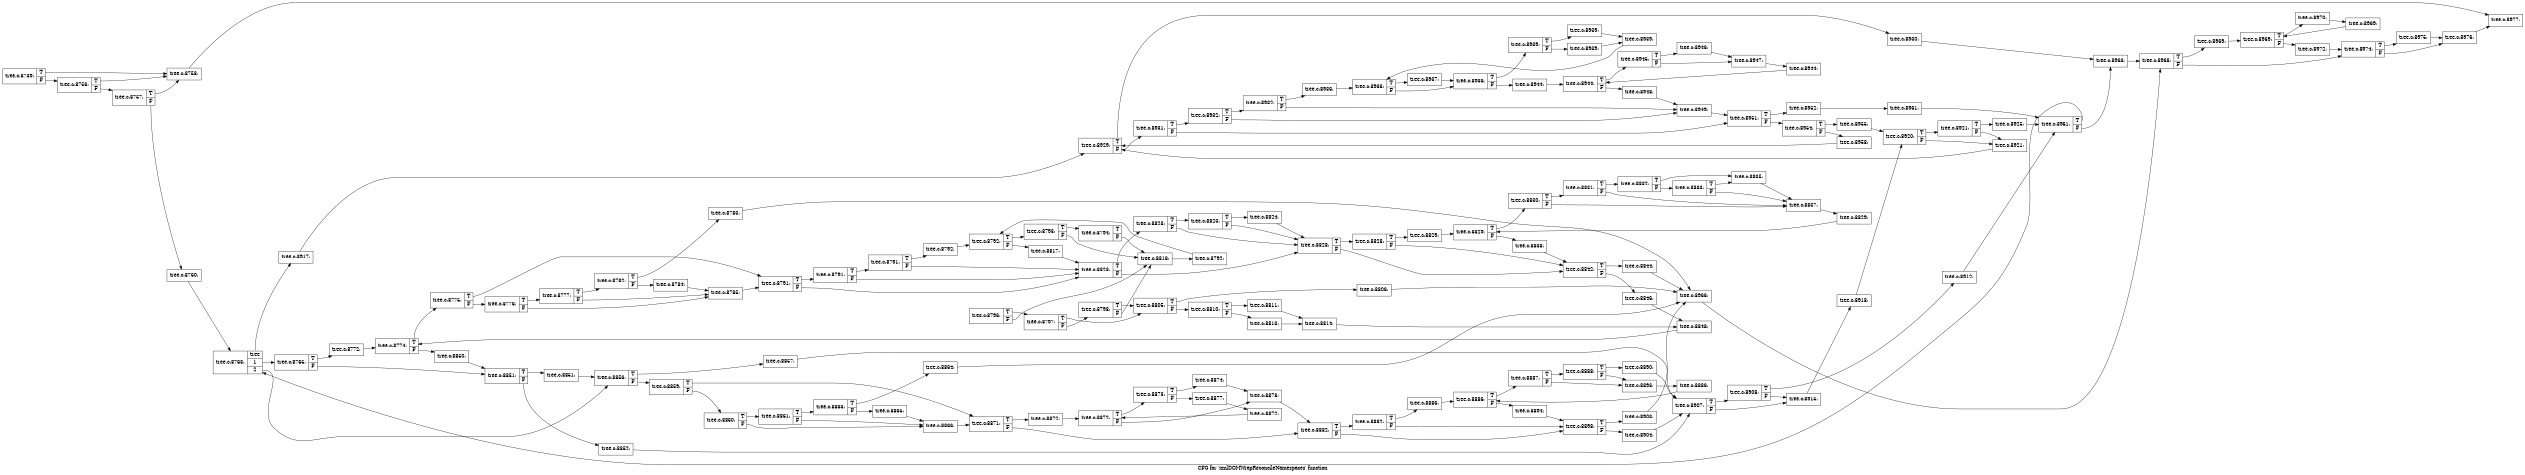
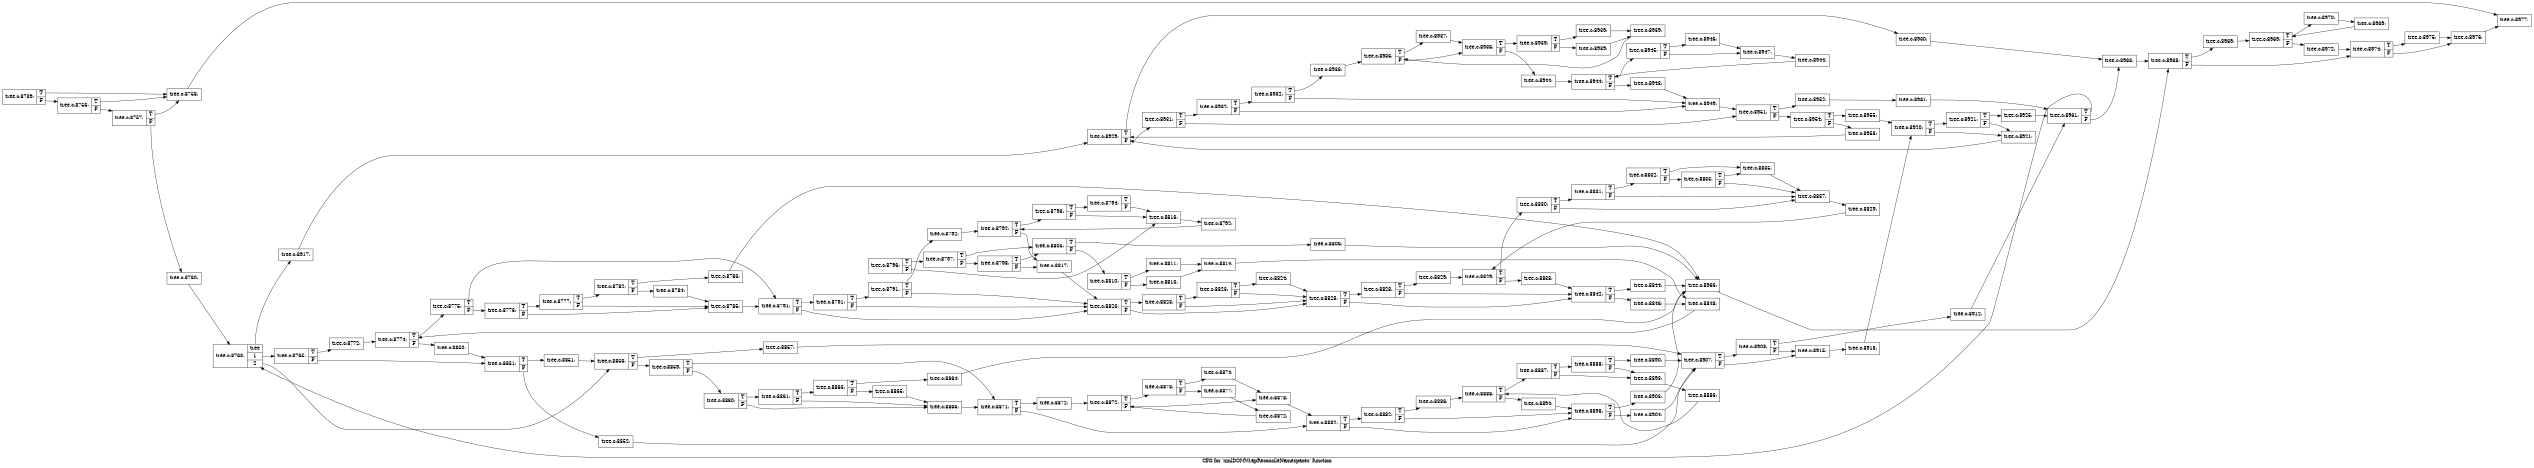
(1136, 291) -> (1027, 267)
